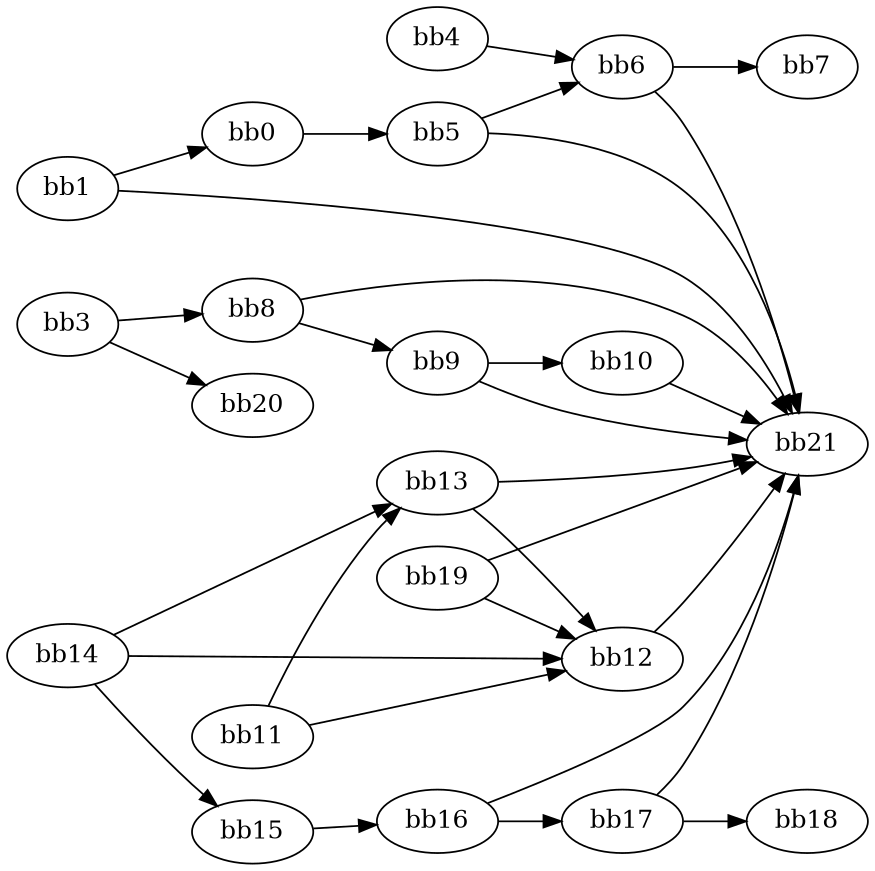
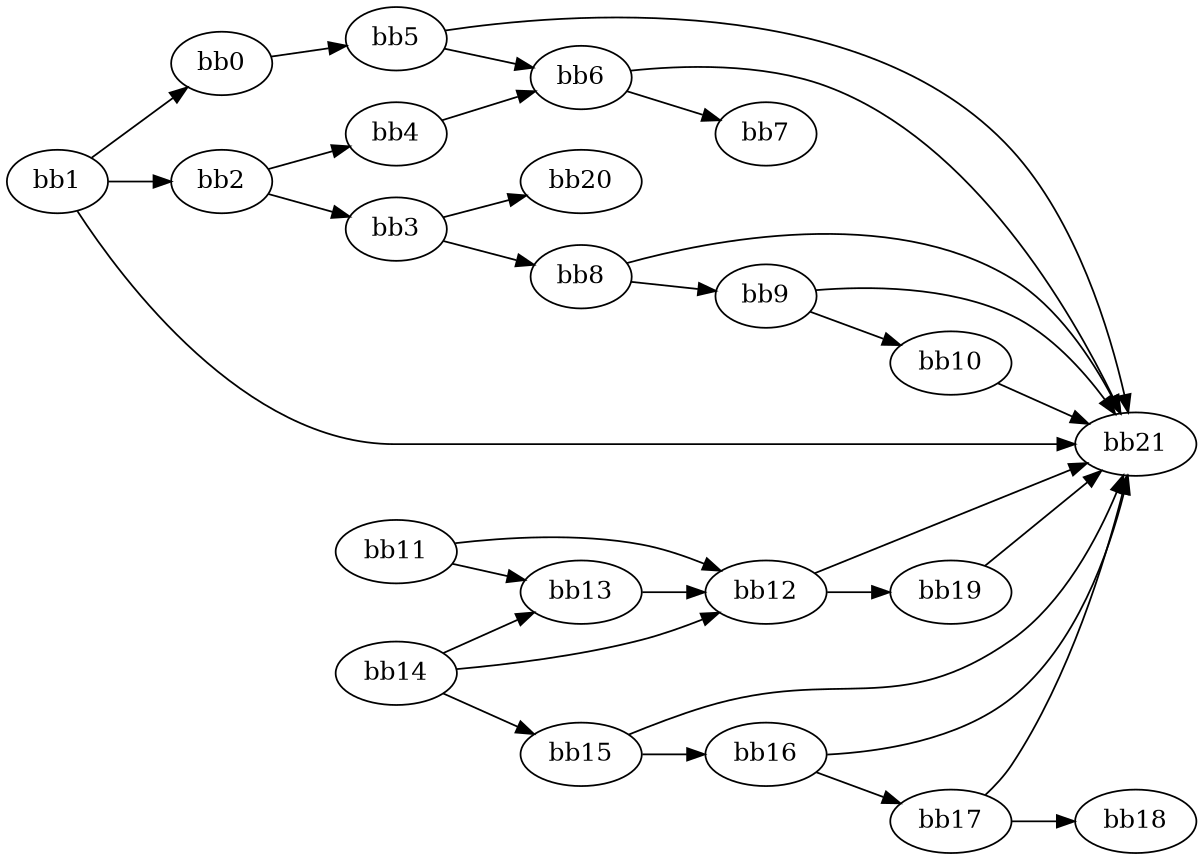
none -> (222, 182)
(617, 476) -> (913, 683)
(522, 615) -> (849, 592)
